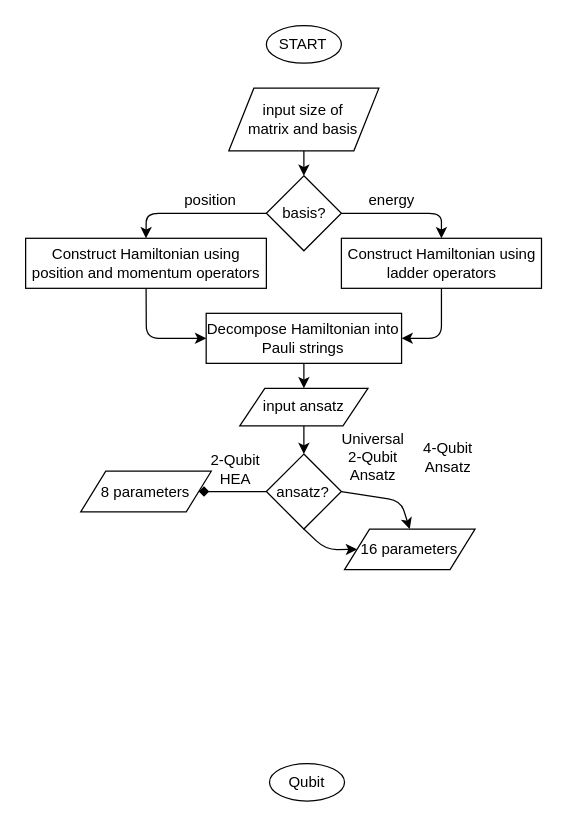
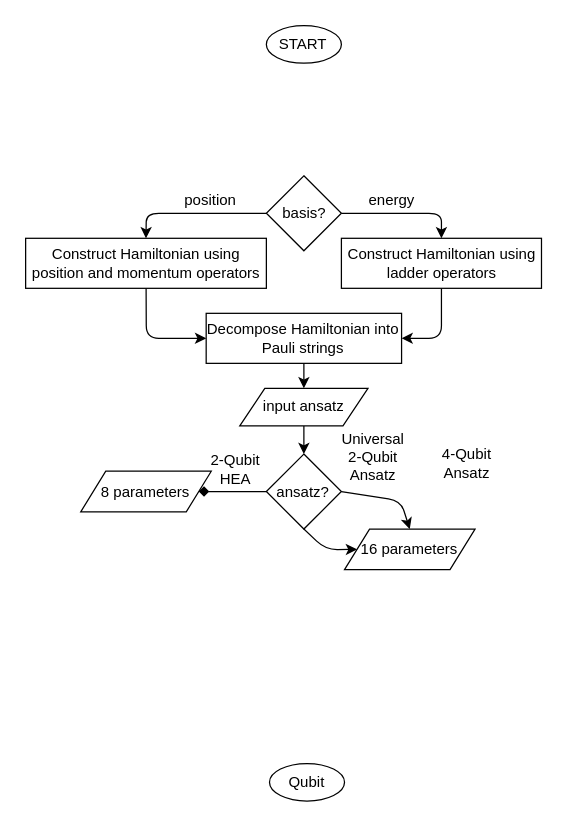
(304, 119) -> none
(304, 159) -> none
(448, 457) -> (466, 463)
